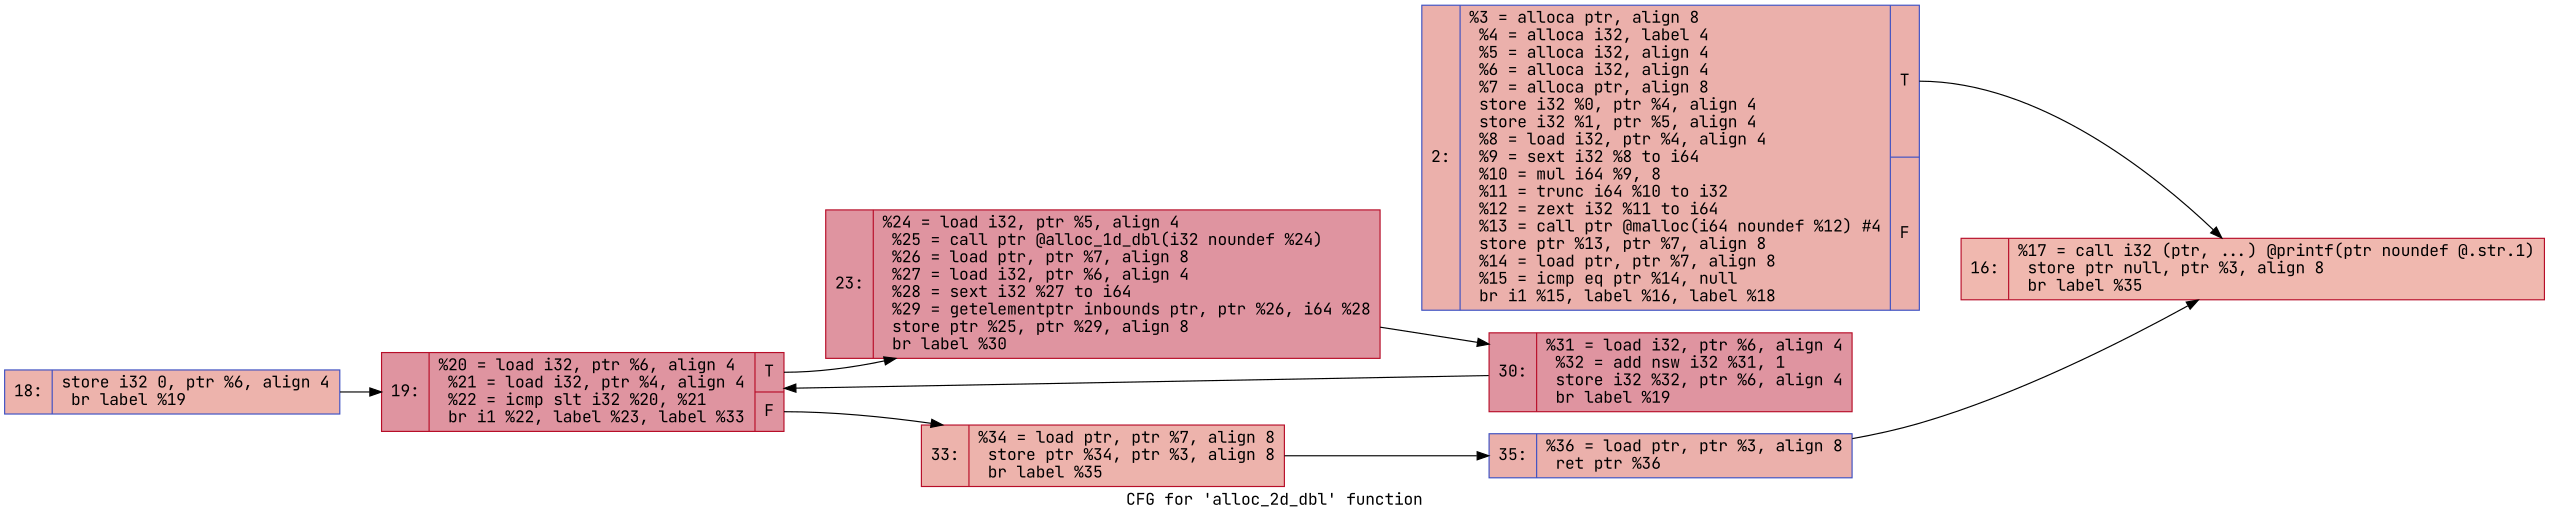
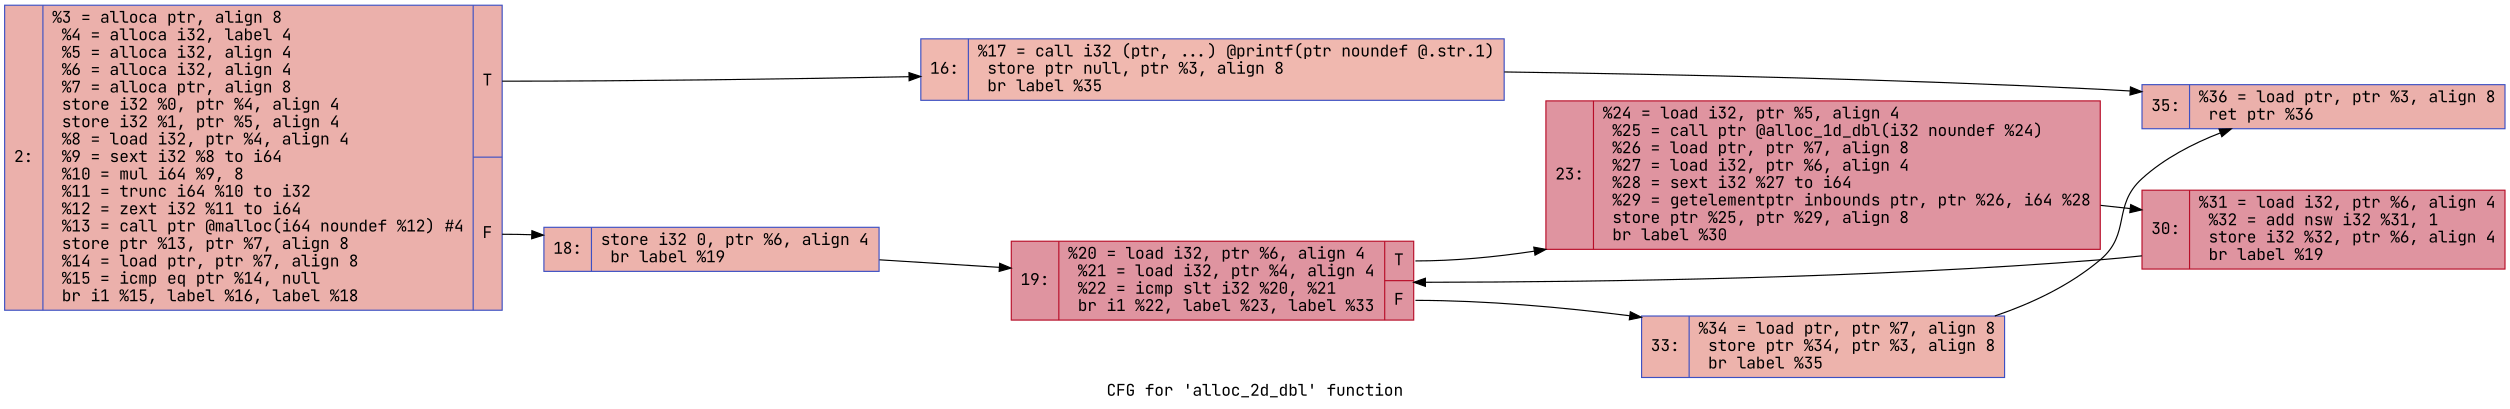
none -> (517, 234)
(2253, 269) -> (1212, 70)
(2025, 385) -> (1817, 79)
(1103, 456) -> (1823, 347)
